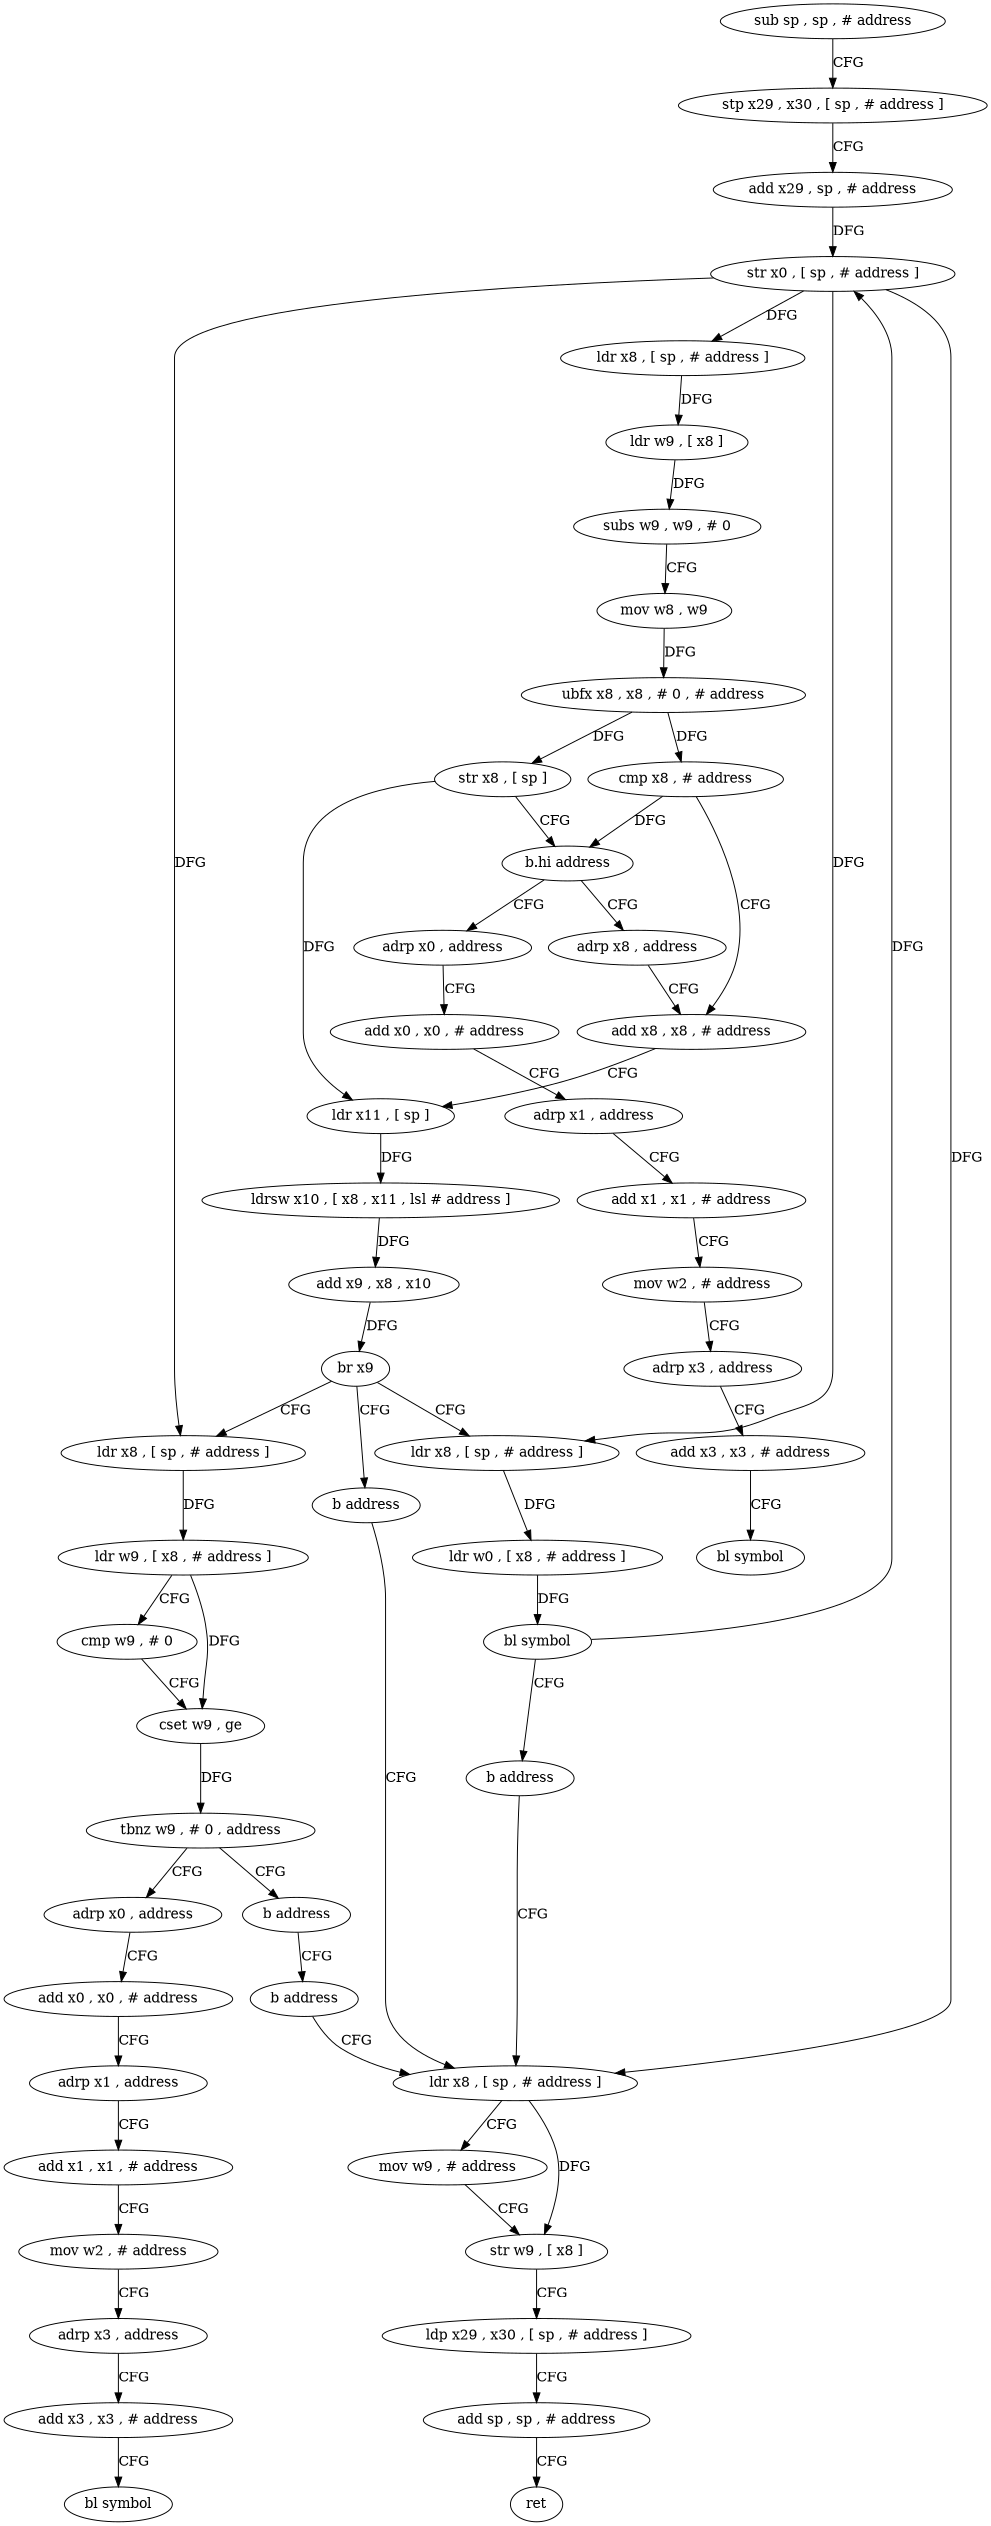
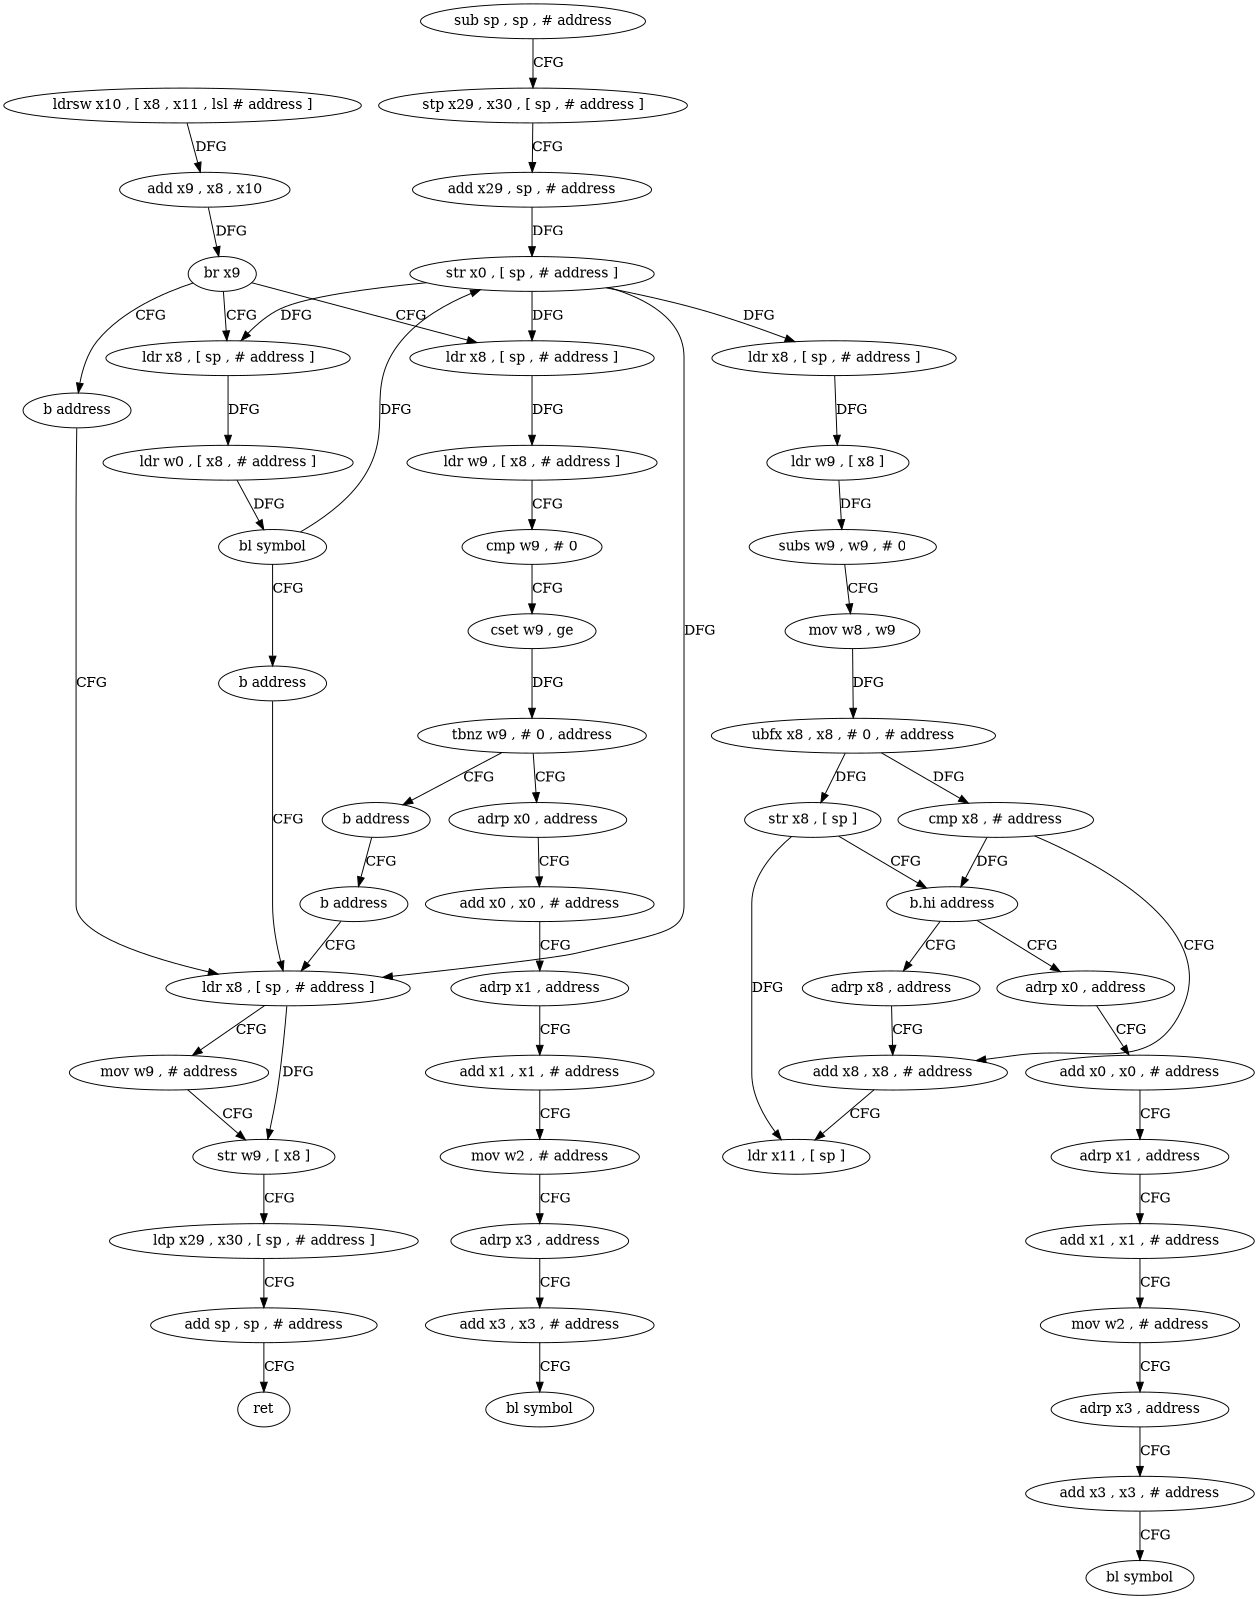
(381, 1153) -> none
(207, 1636) -> none
